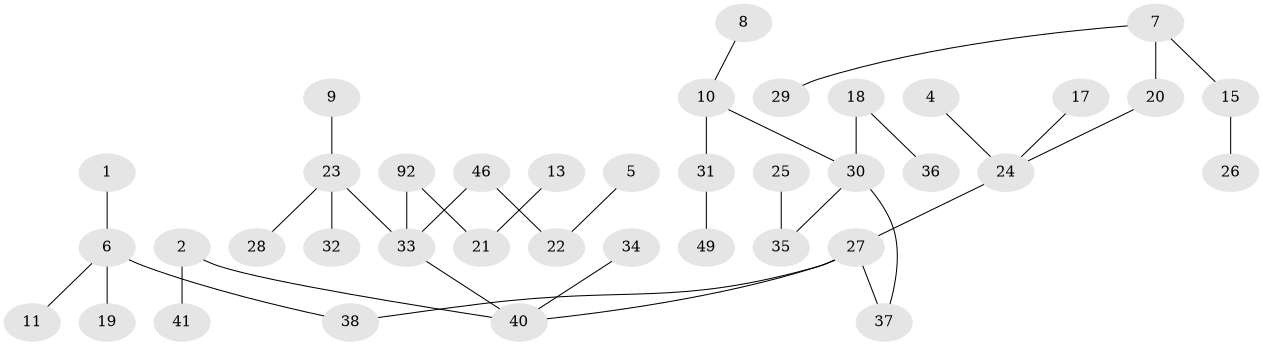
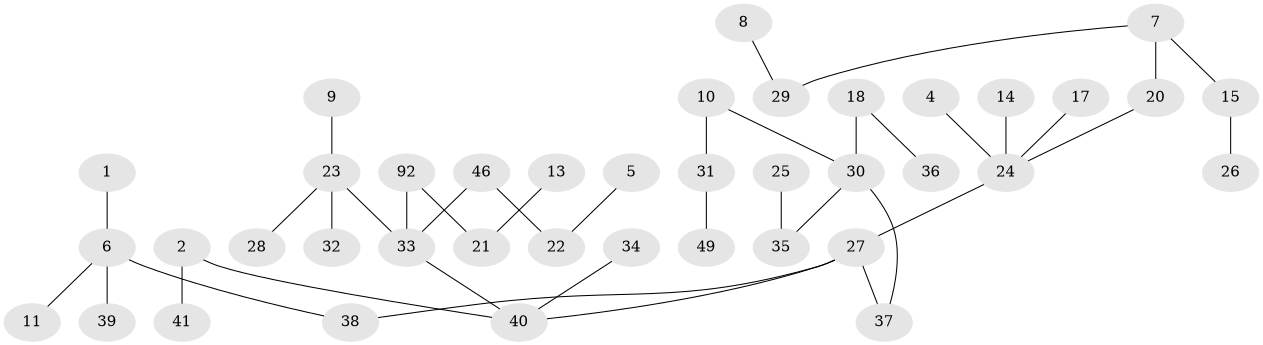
(725, 60) -> (763, 60)
none -> (1006, 98)
(107, 322) -> (107, 322)
